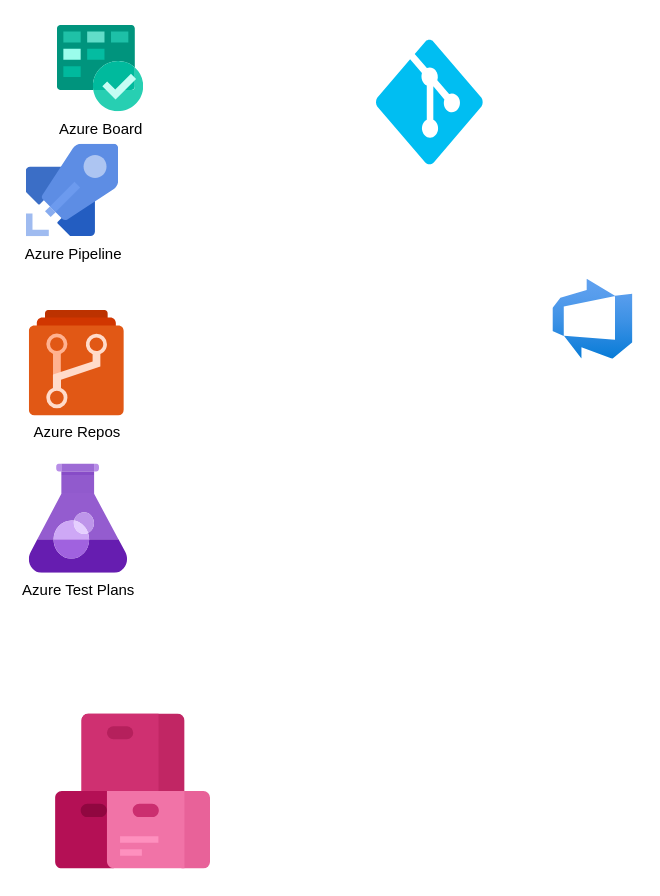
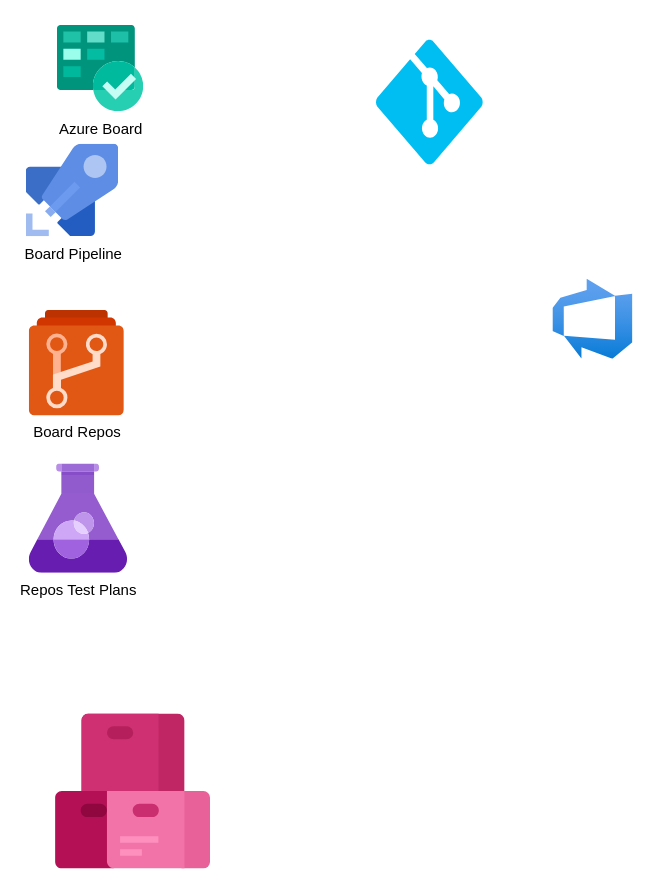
(74, 255) -> (74, 255)
(78, 433) -> (78, 433)
(79, 591) -> (79, 591)
